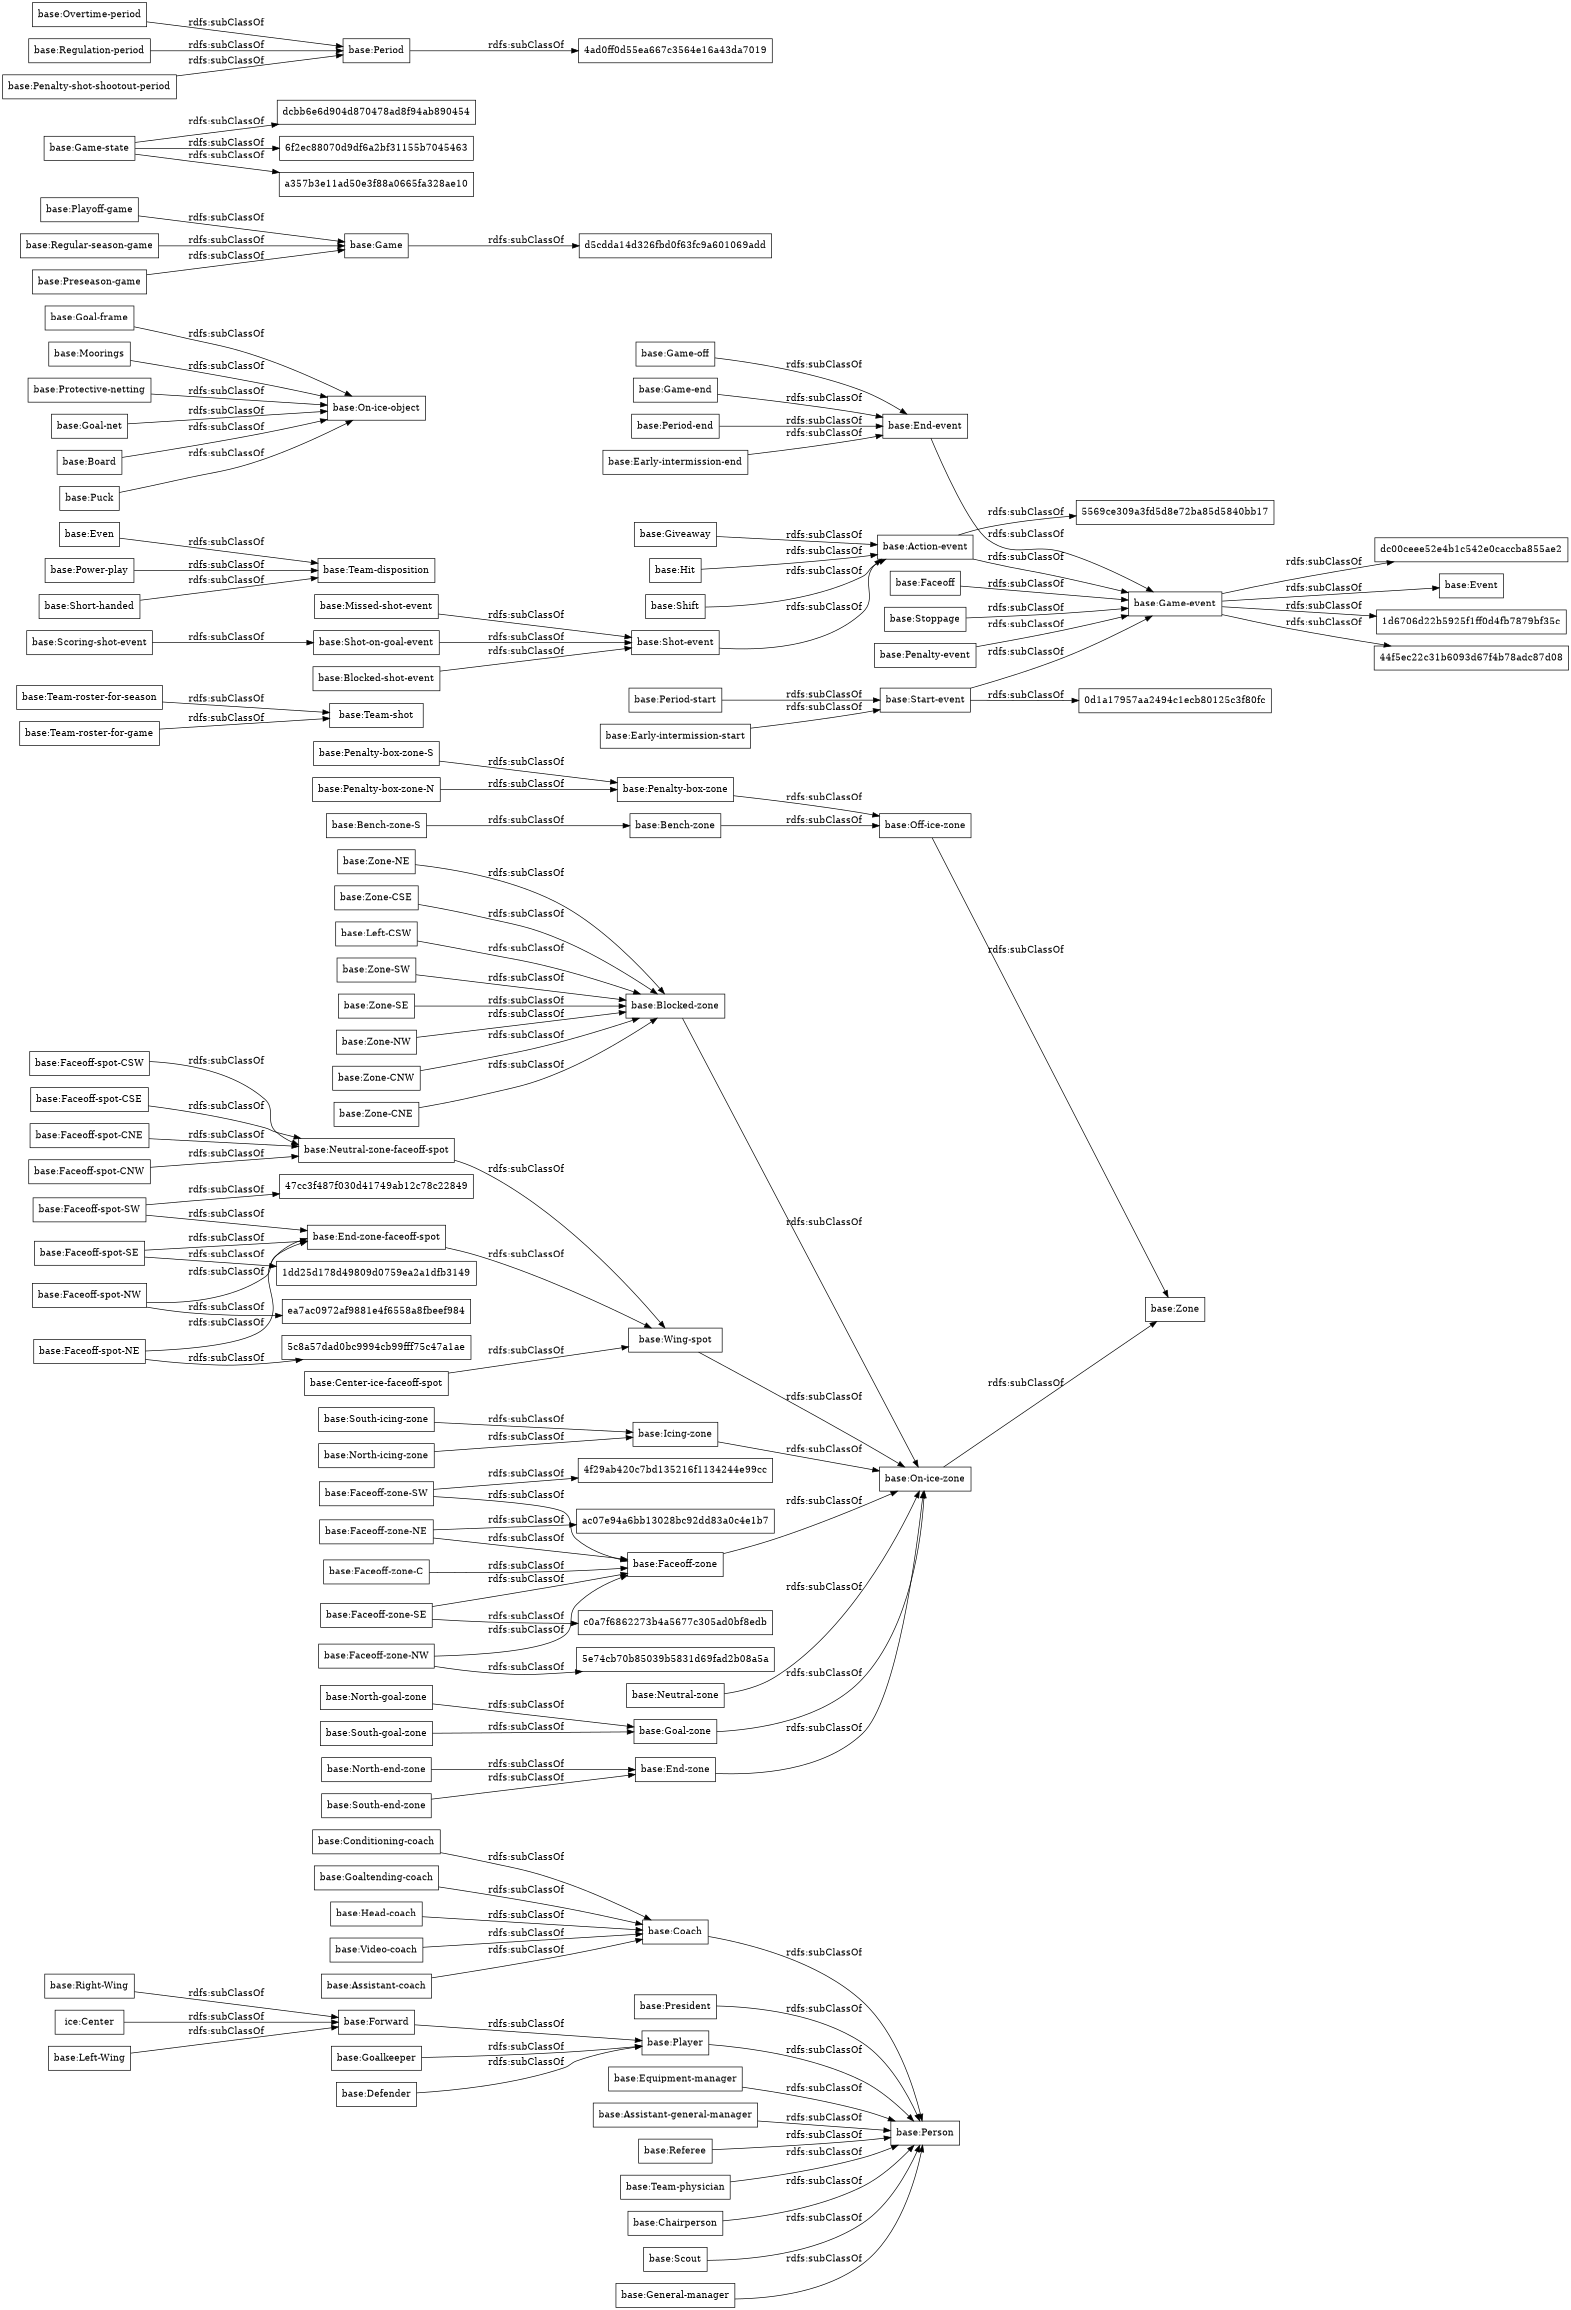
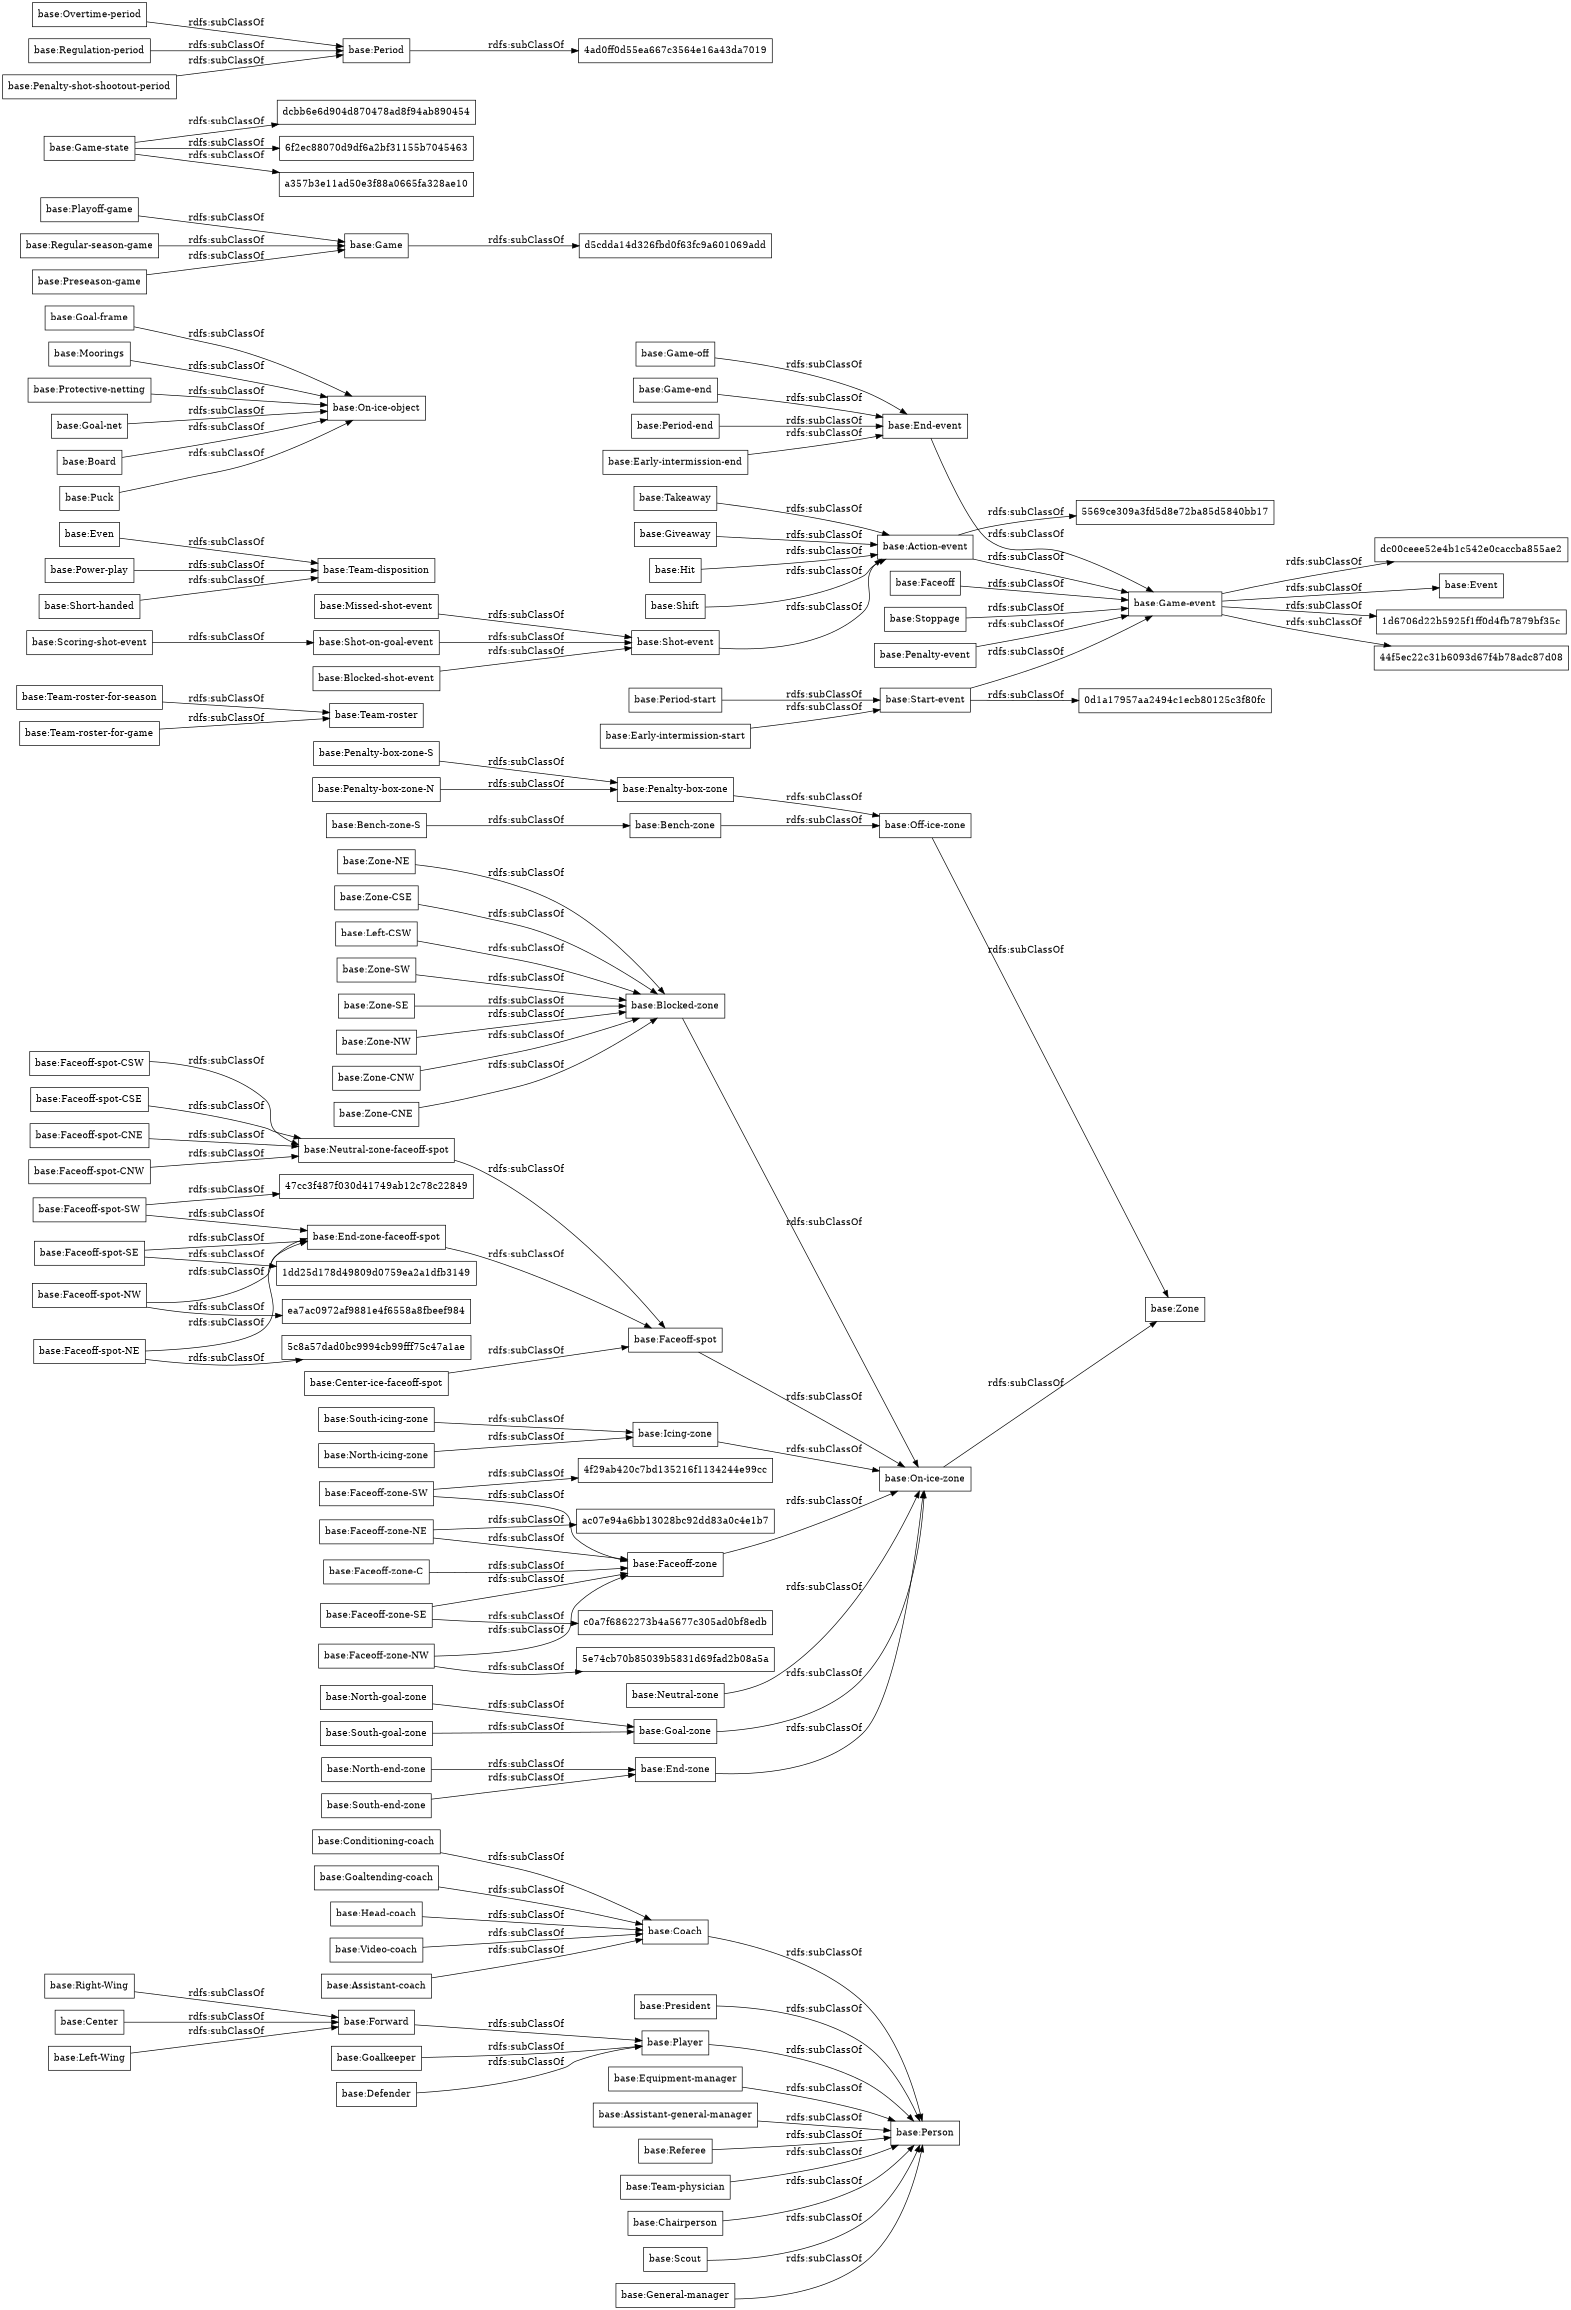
none -> (675, 498)
(376, 715) -> (376, 715)
(675, 1340) -> (675, 1340)
(90, 2022) -> (90, 2022)
